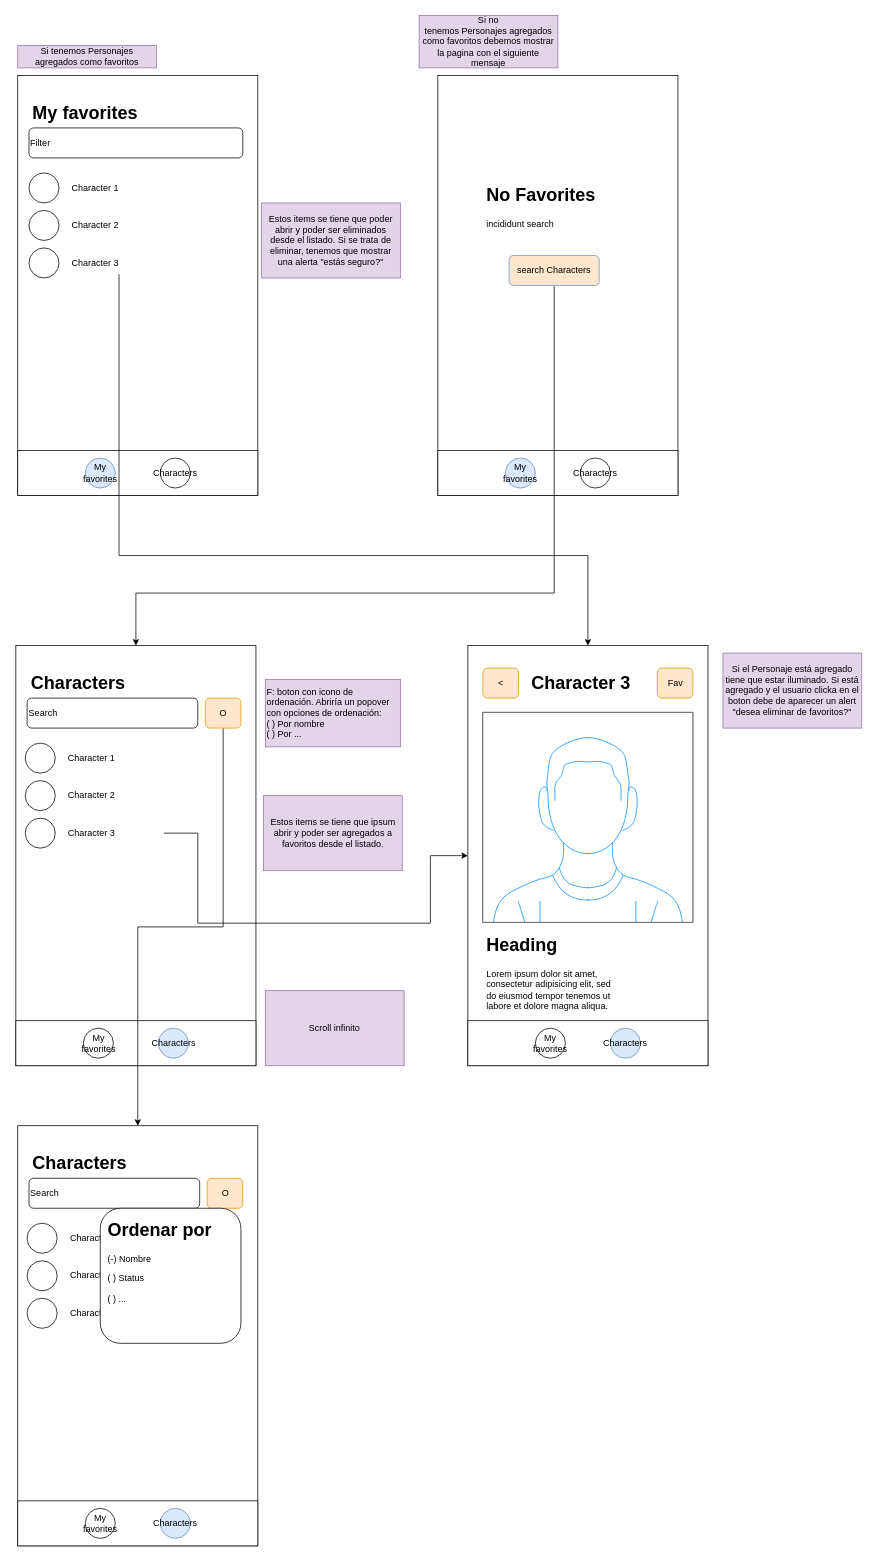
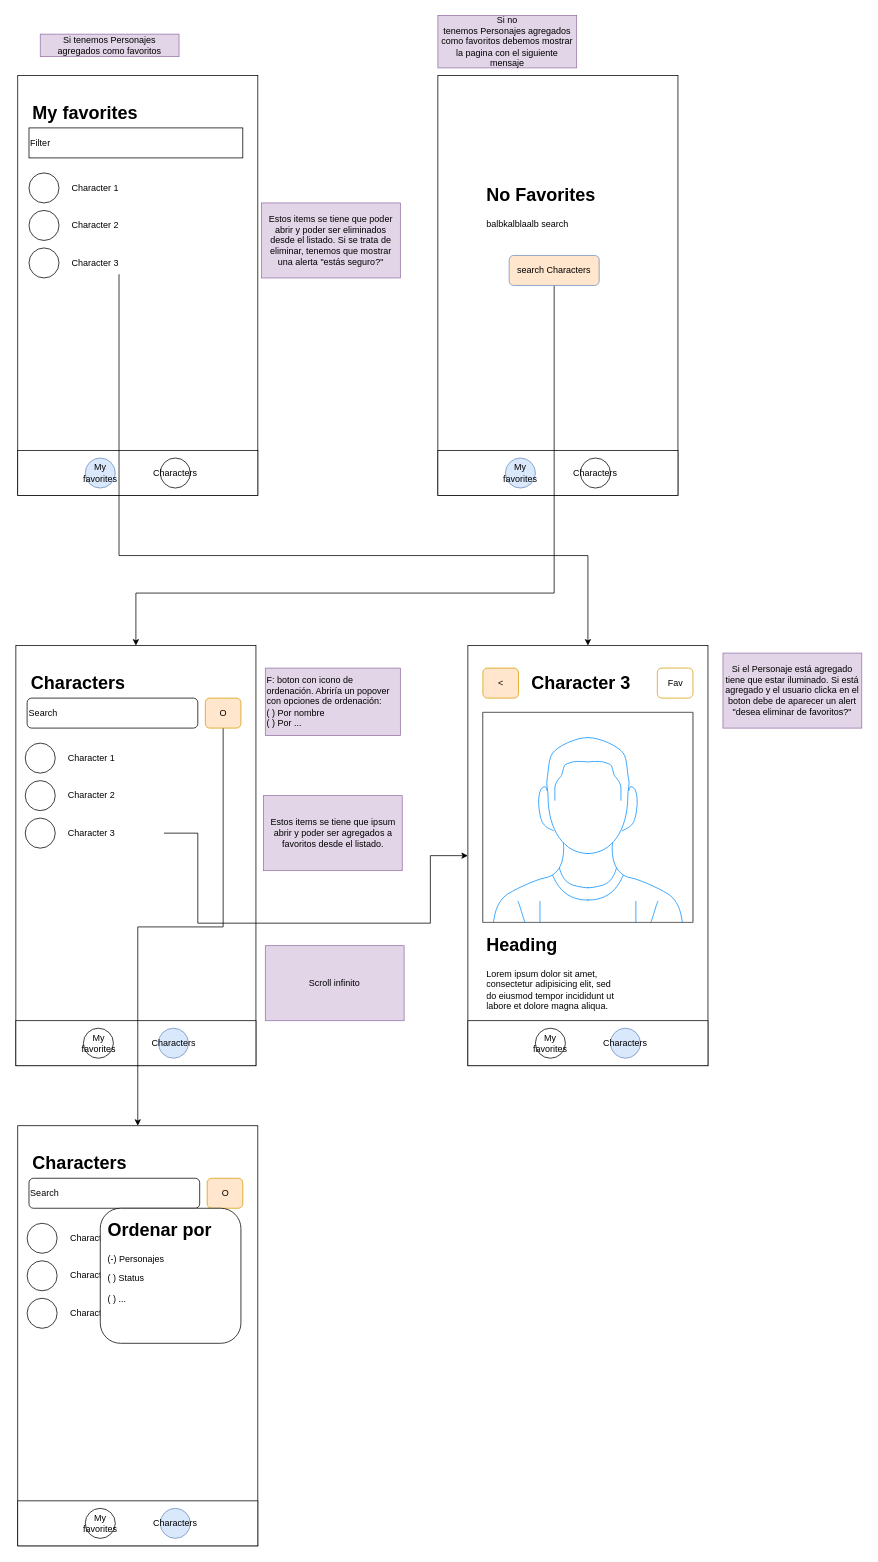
(488, 42) -> (507, 42)
(87, 57) -> (110, 45)
(136, 143) -> (136, 143)
(525, 184) -> (531, 184)
(675, 683) -> (675, 683)
(333, 713) -> (333, 702)
(555, 950) -> (555, 950)
(335, 1028) -> (335, 983)
(134, 1229) -> (142, 1229)
